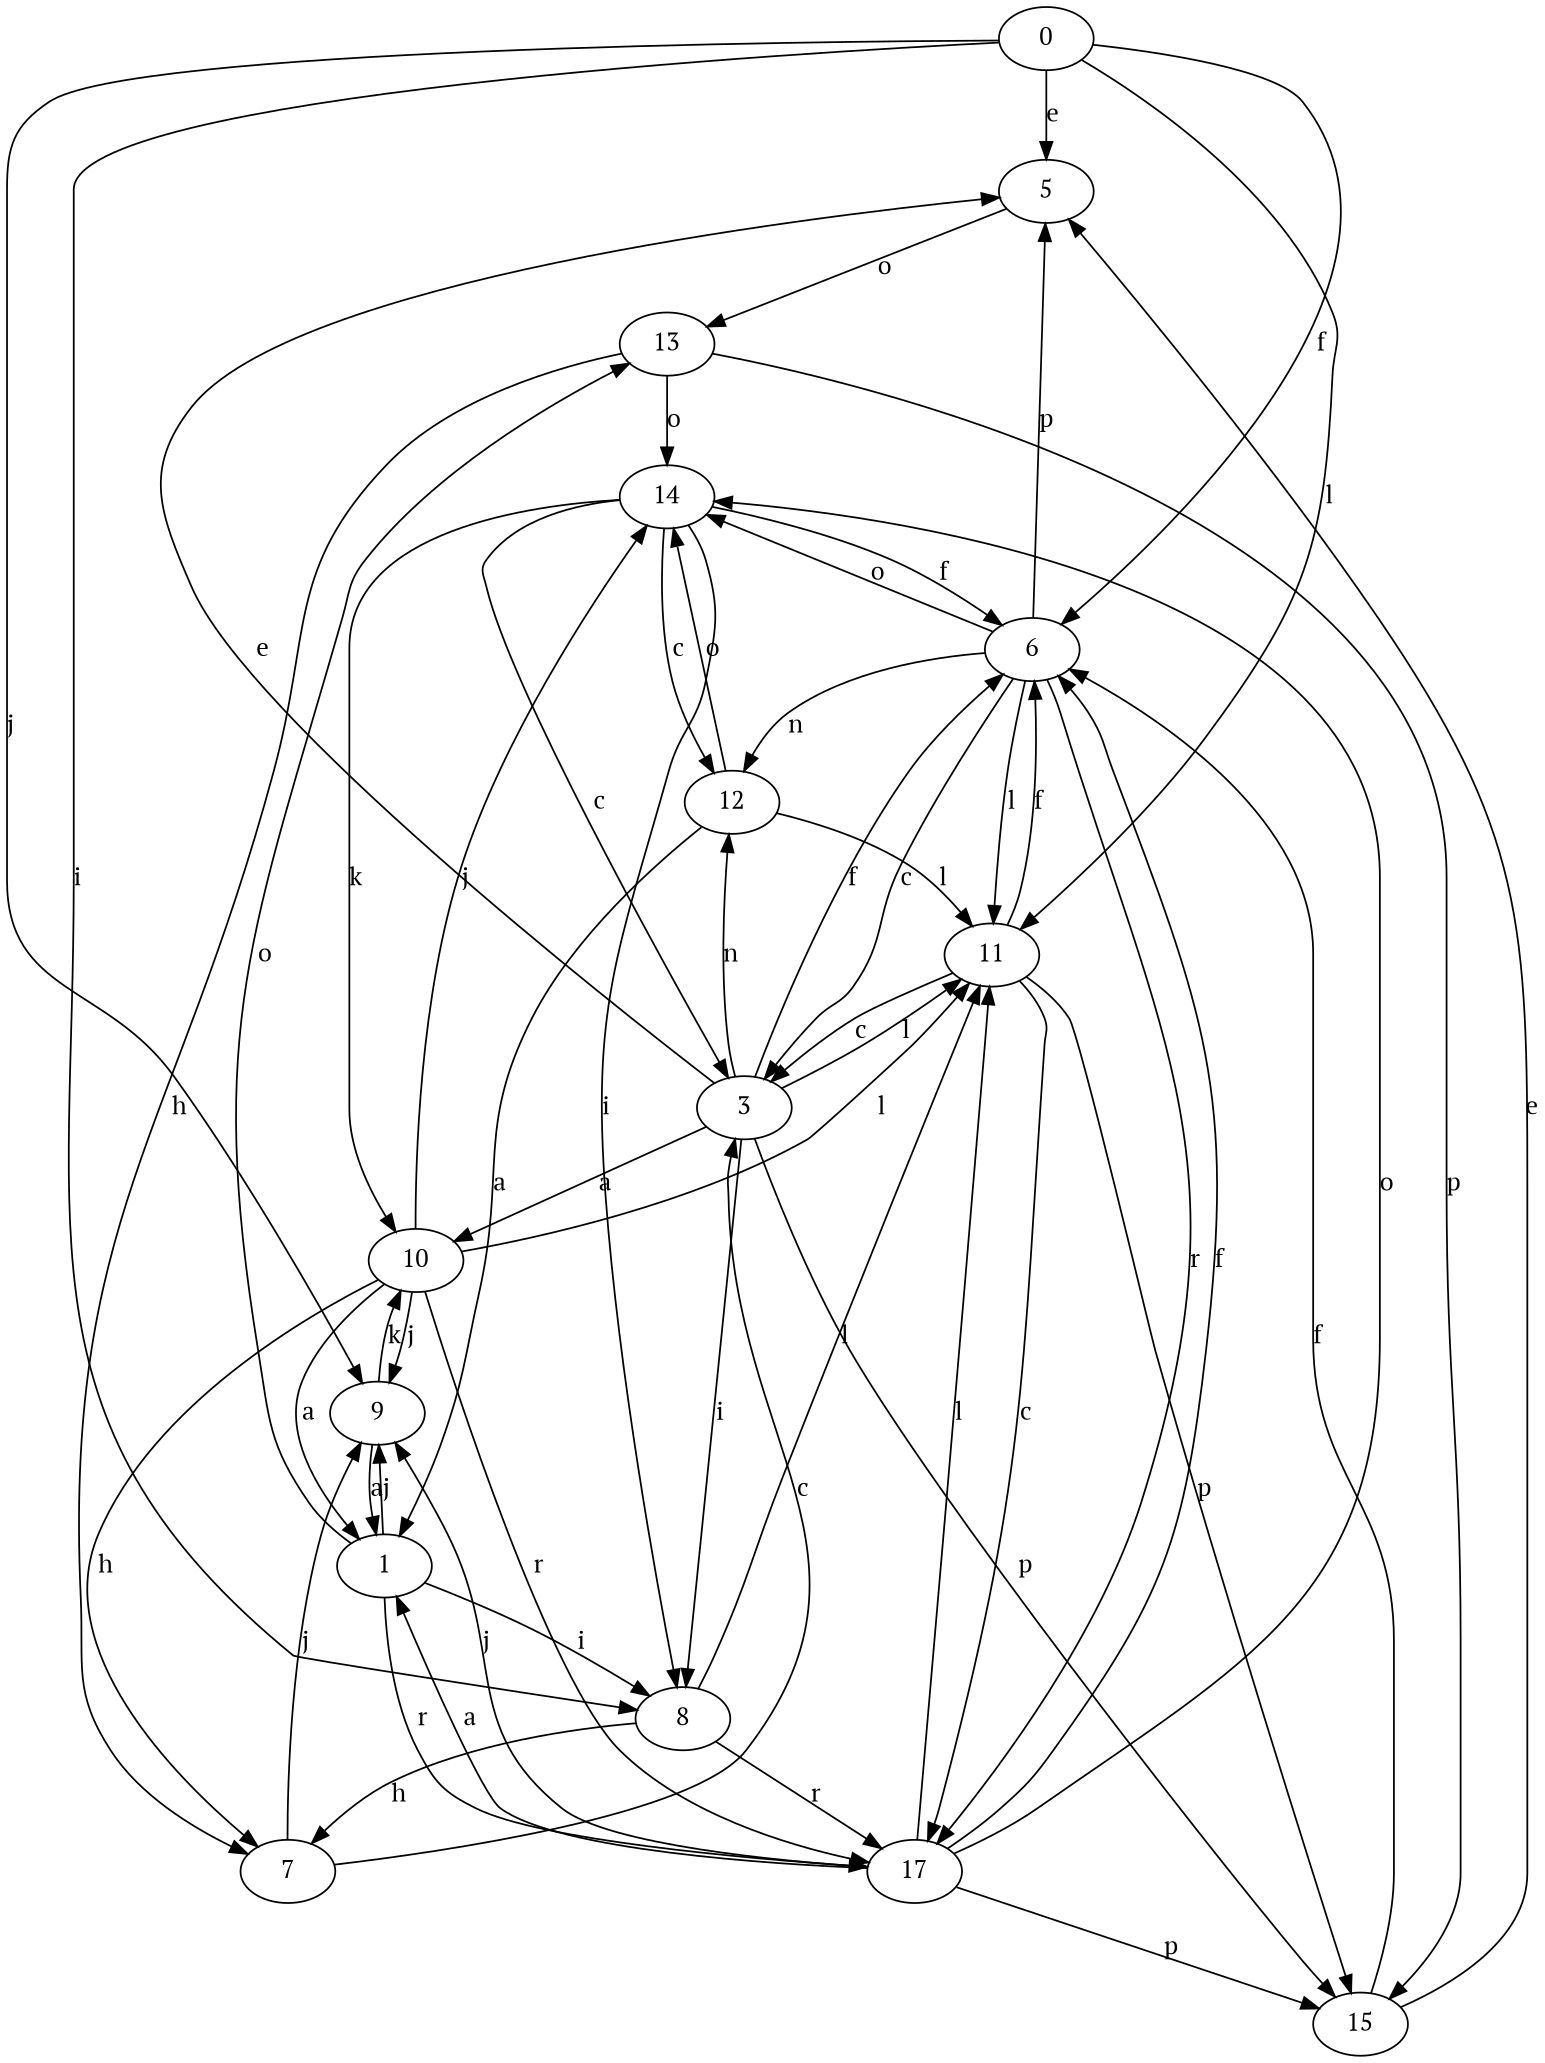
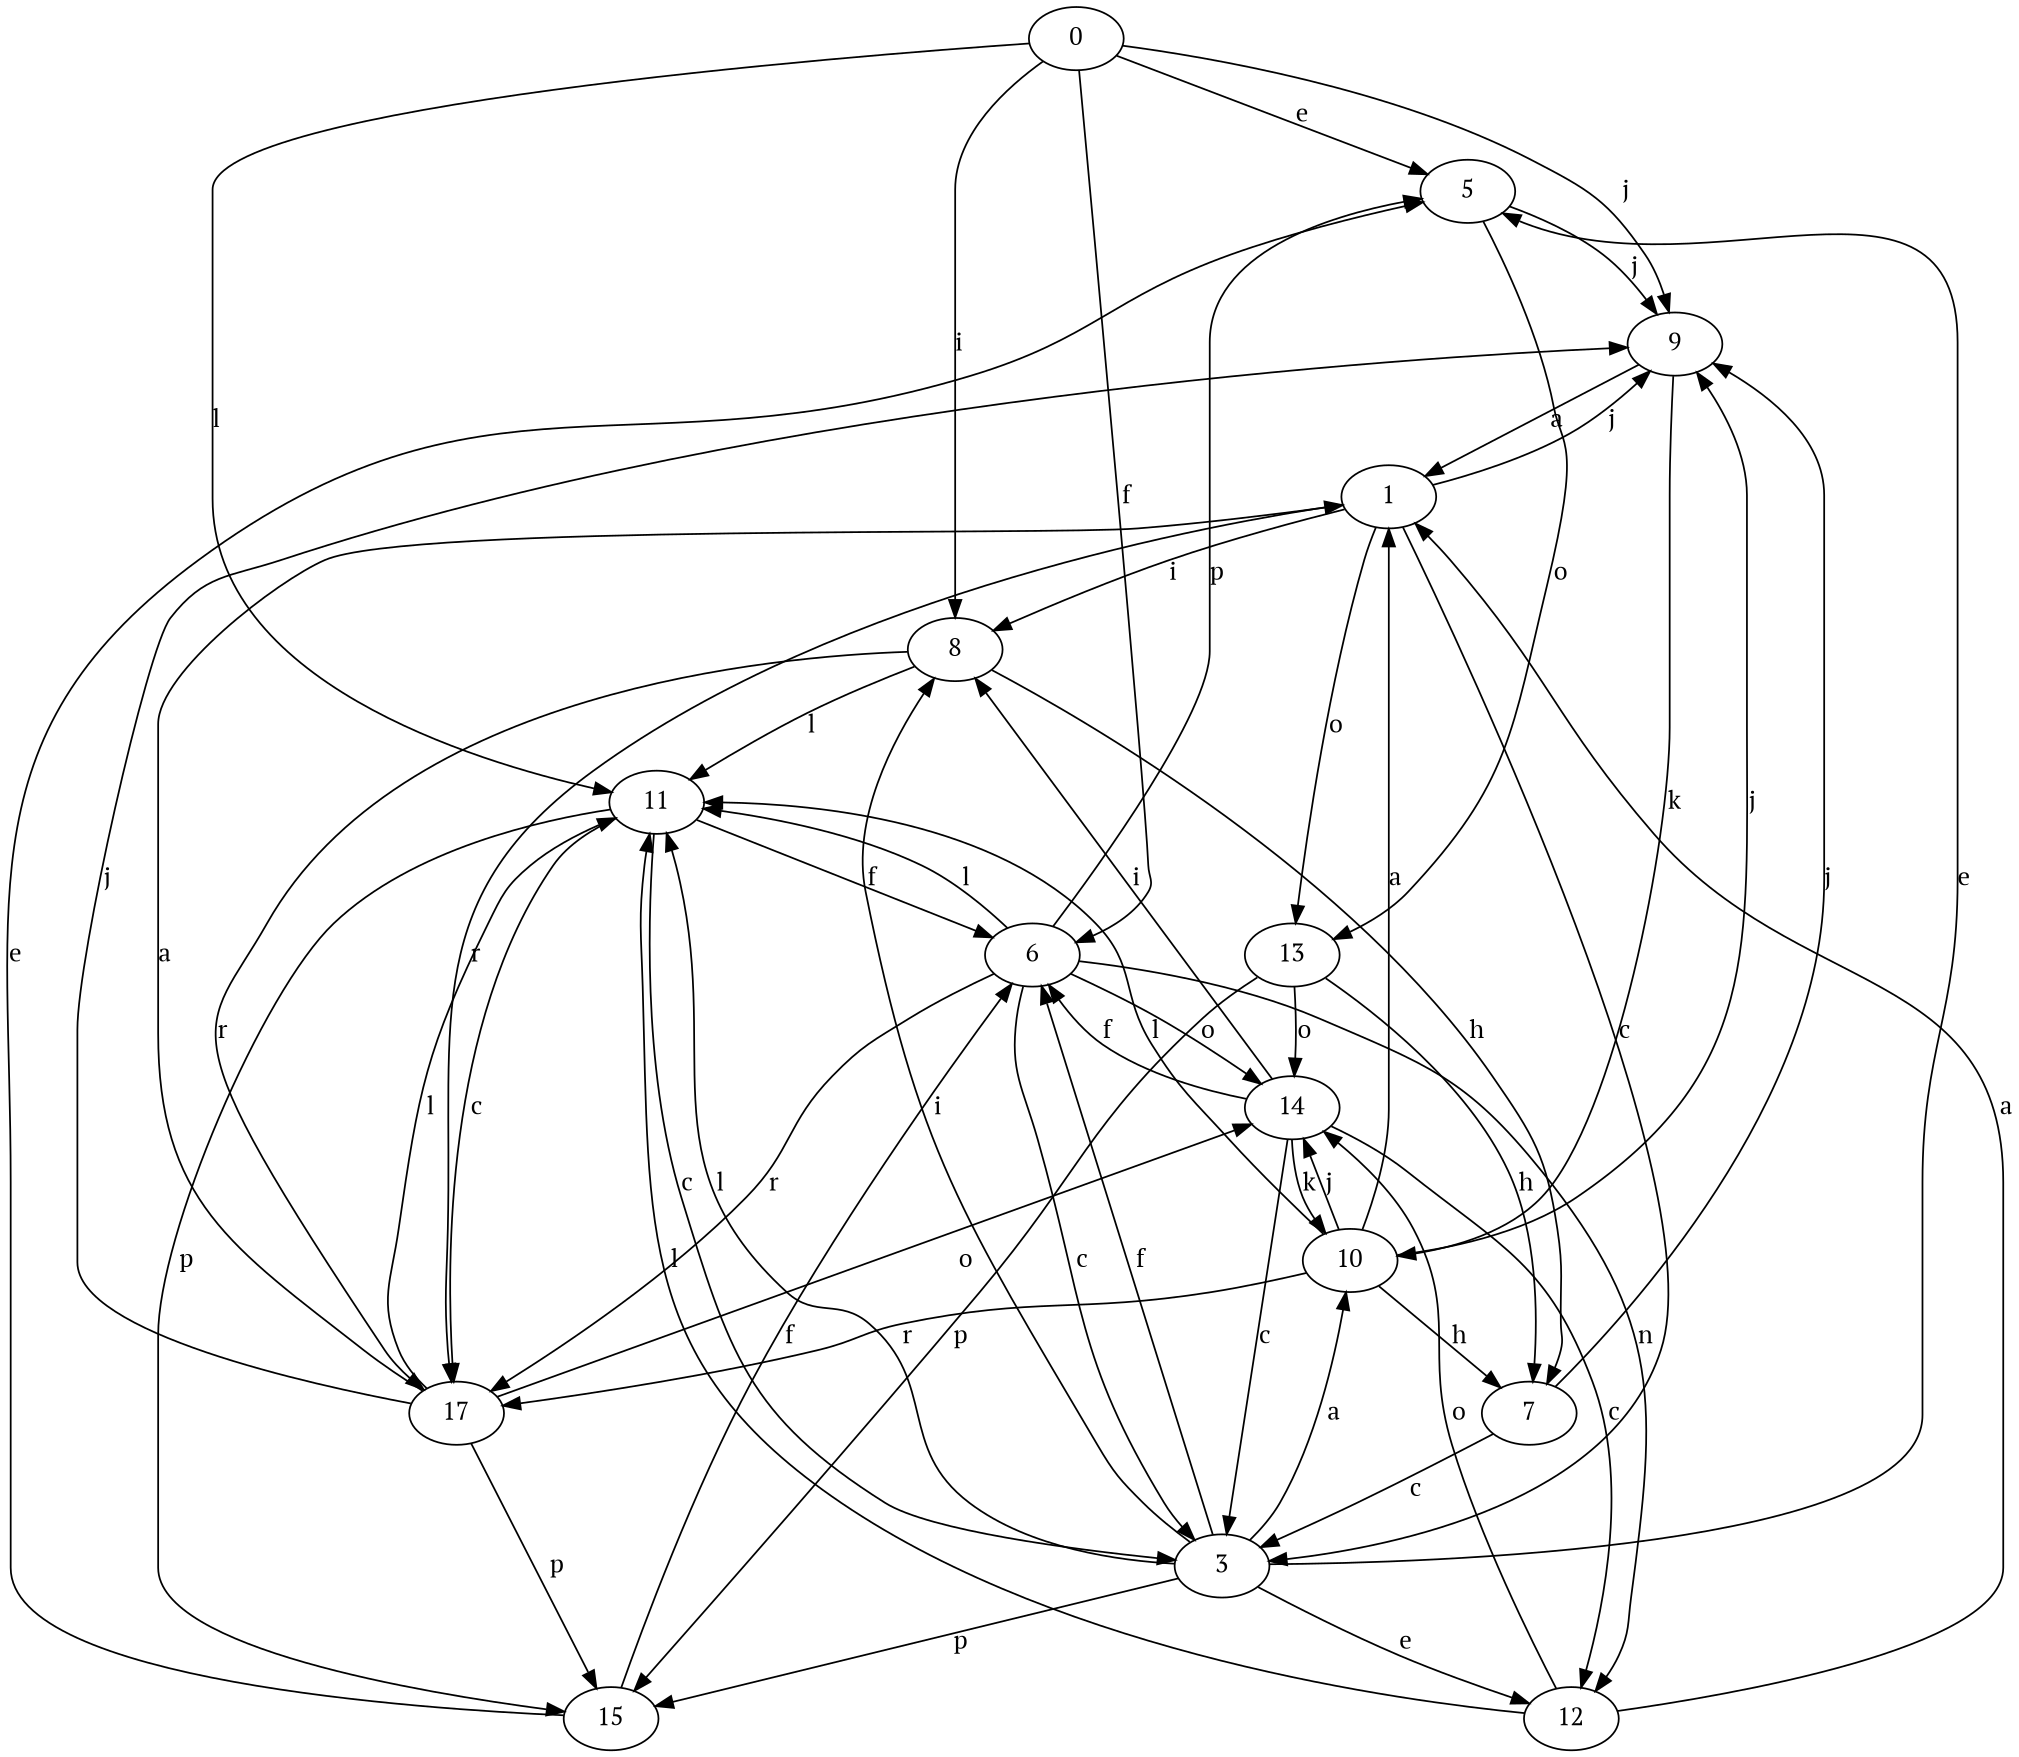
none -> (1599, 252)
(731, 955) -> (1405, 1642)
none -> (1636, 1110)
(1211, 1297) -> none
